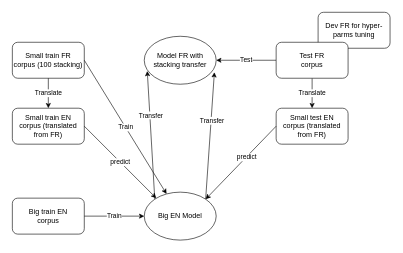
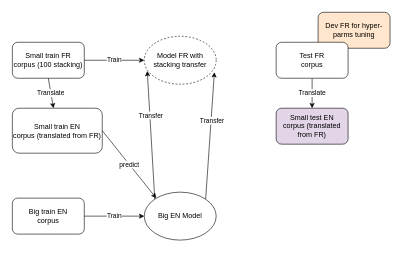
(354, 30) -> (354, 30)
(180, 60) -> (180, 60)
(248, 60) -> none
(118, 115) -> (115, 60)
(48, 126) -> (57, 131)
(312, 126) -> (312, 126)
(253, 150) -> none
